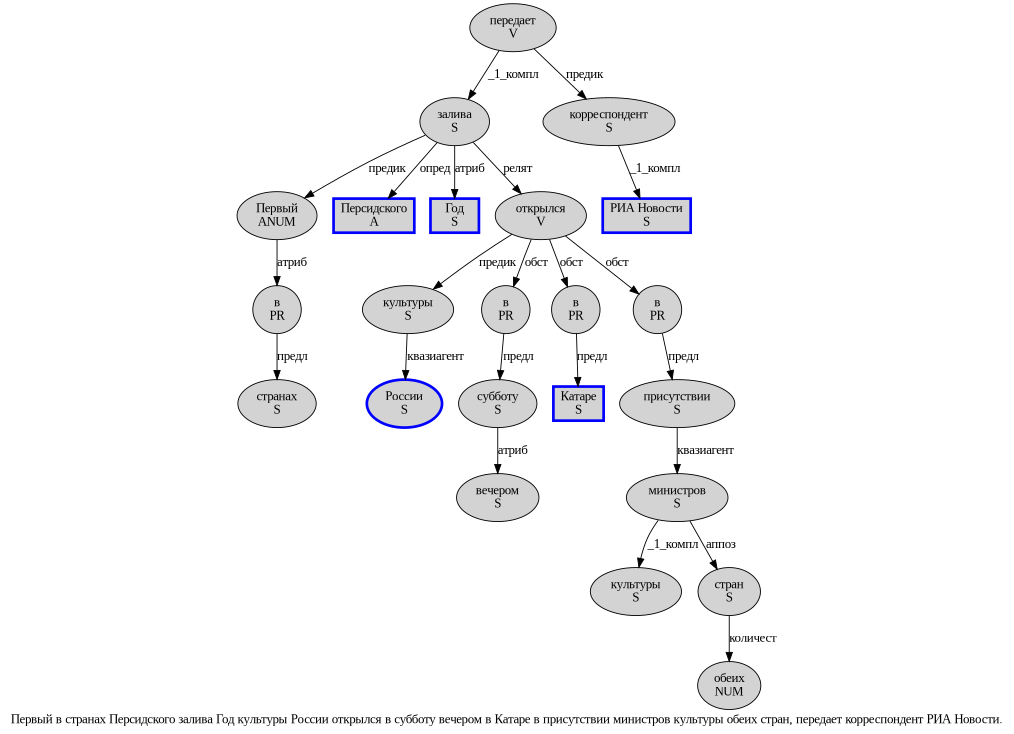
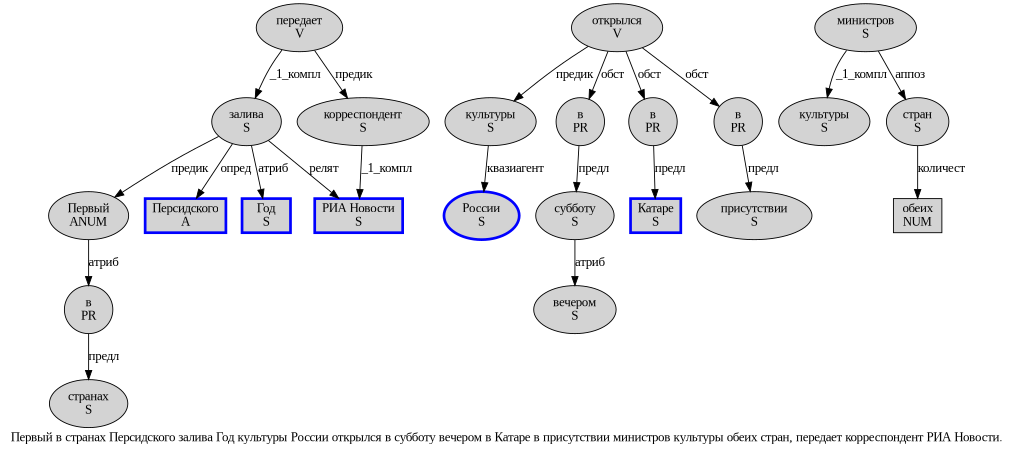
(494, 165) -> (300, 167)
(677, 446) -> none
(729, 686) -> (918, 216)
